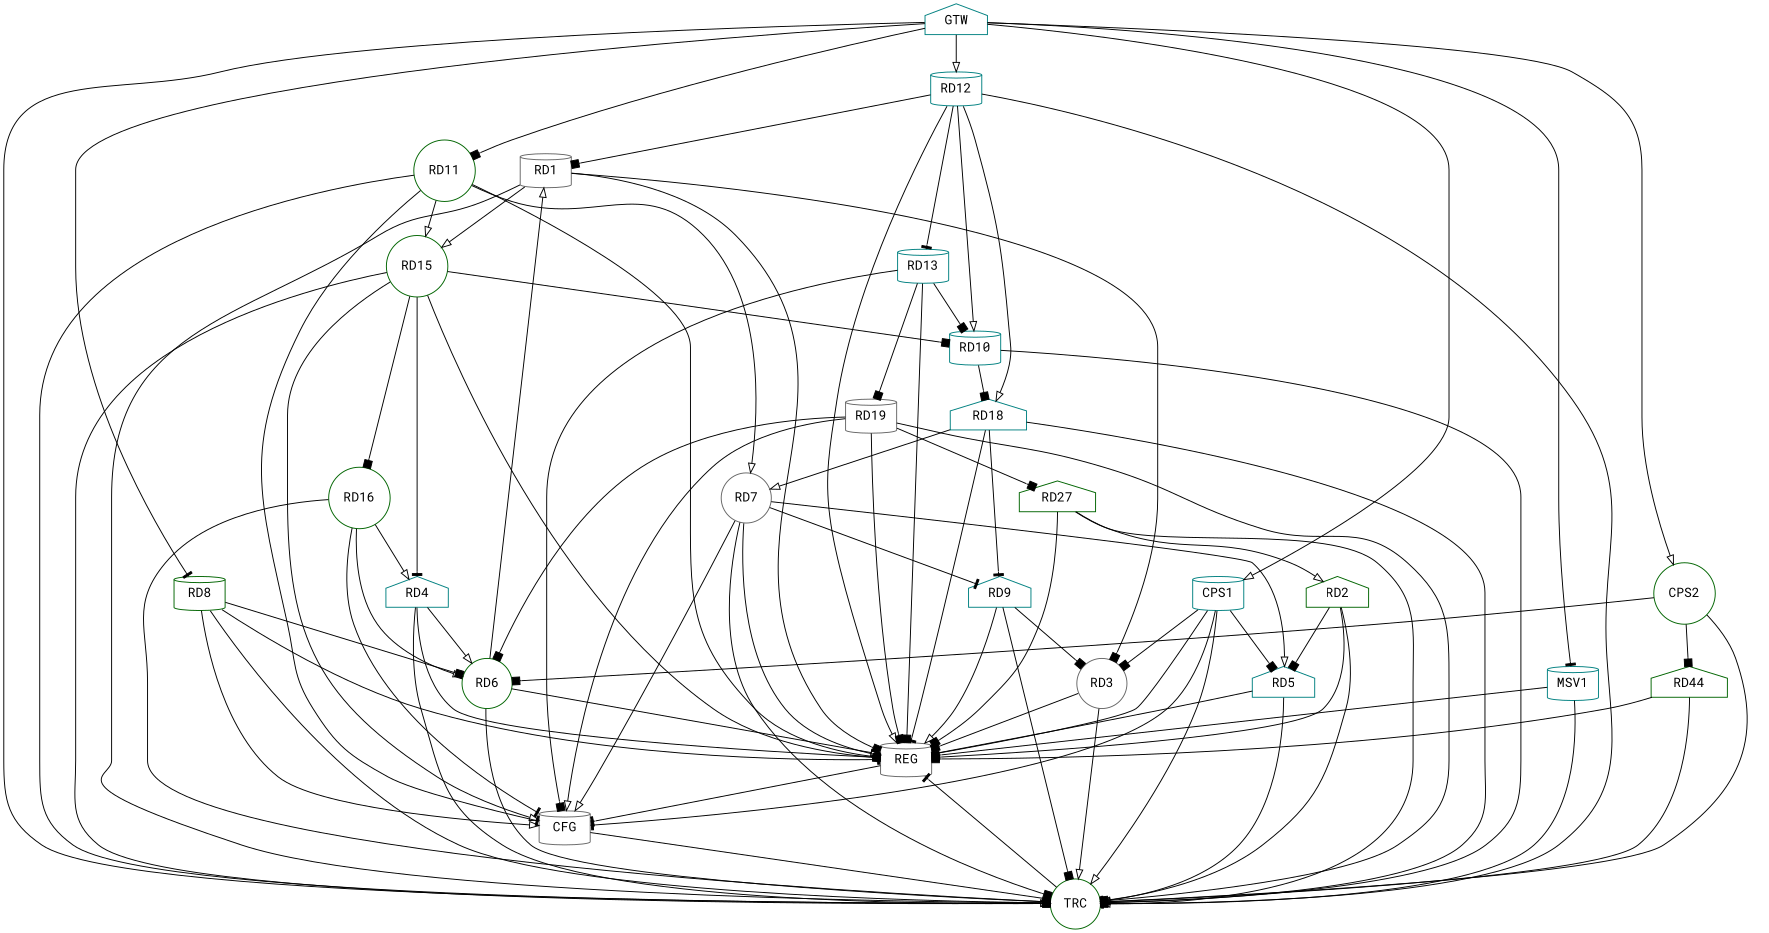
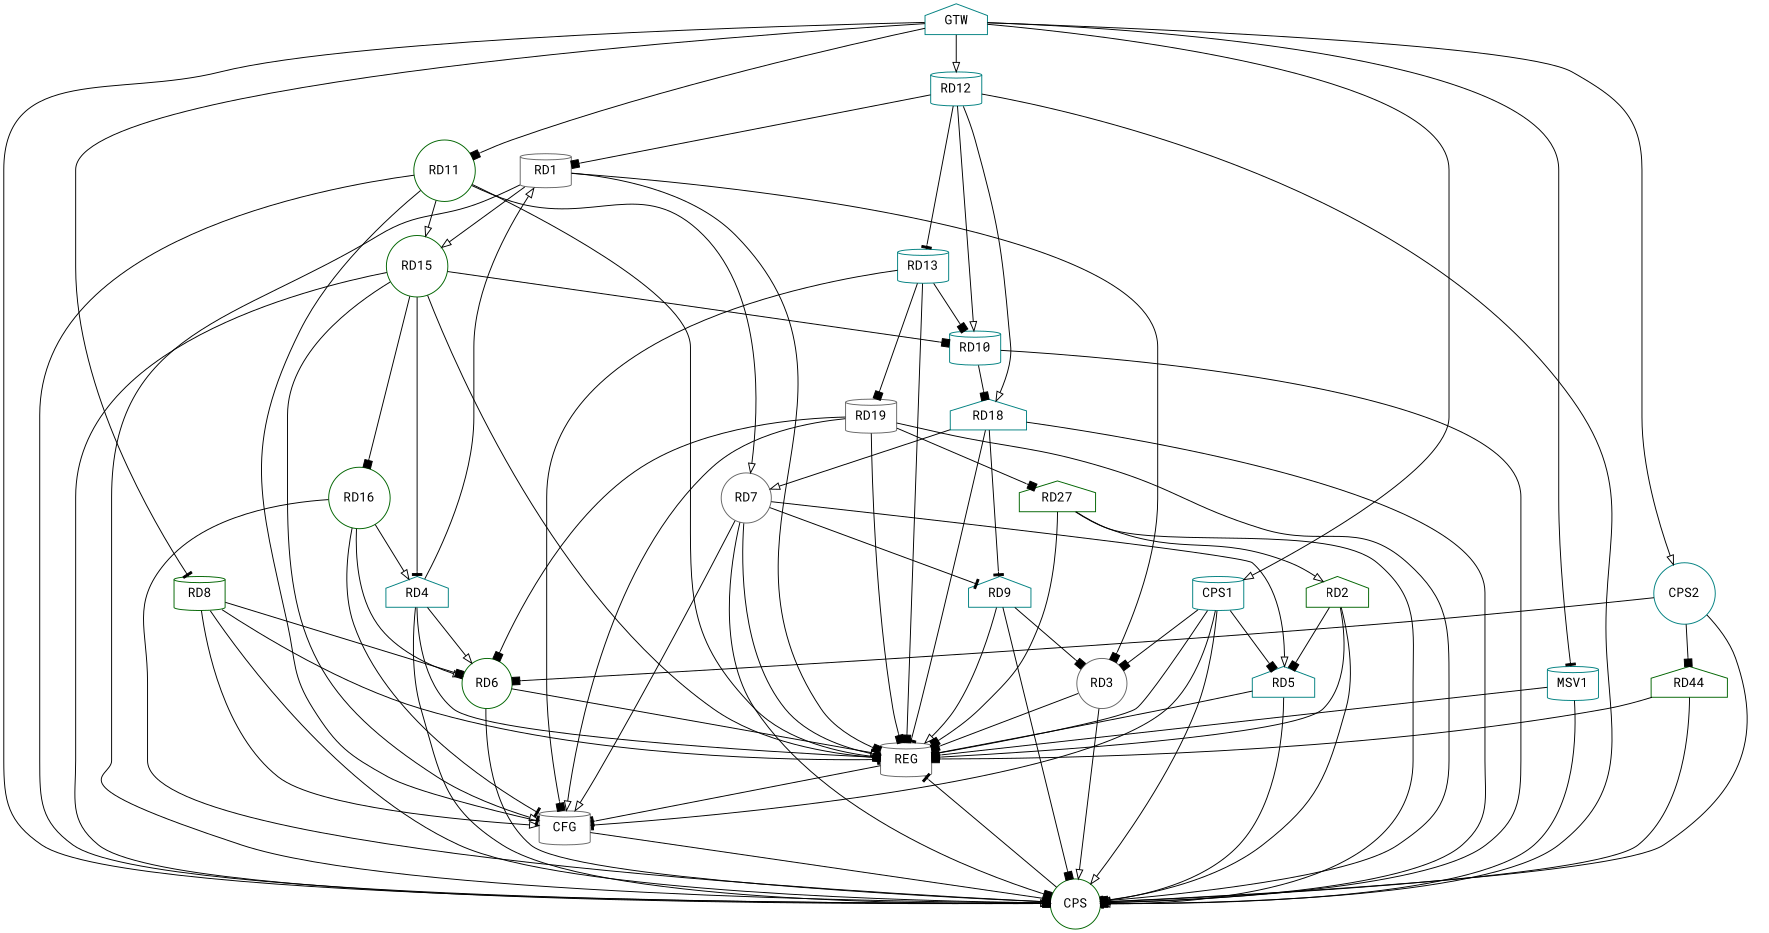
(837, 398) -> none
(516, 428) -> (474, 386)
(1685, 593) -> (1685, 593)
(1075, 904) -> (1075, 904)
